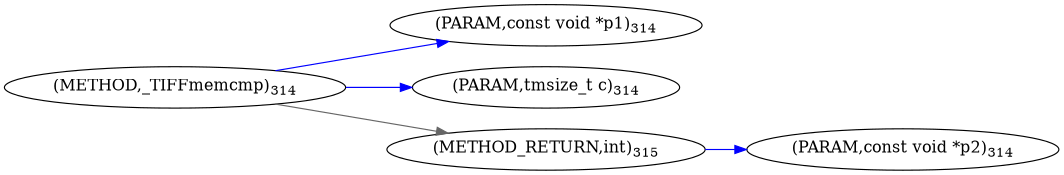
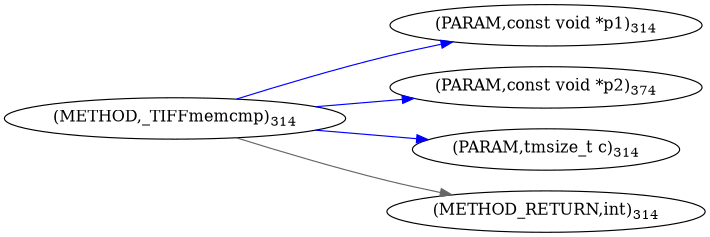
(646, 148) -> (646, 210)
(1001, 148) -> (644, 86)
(720, 150) -> (359, 103)
